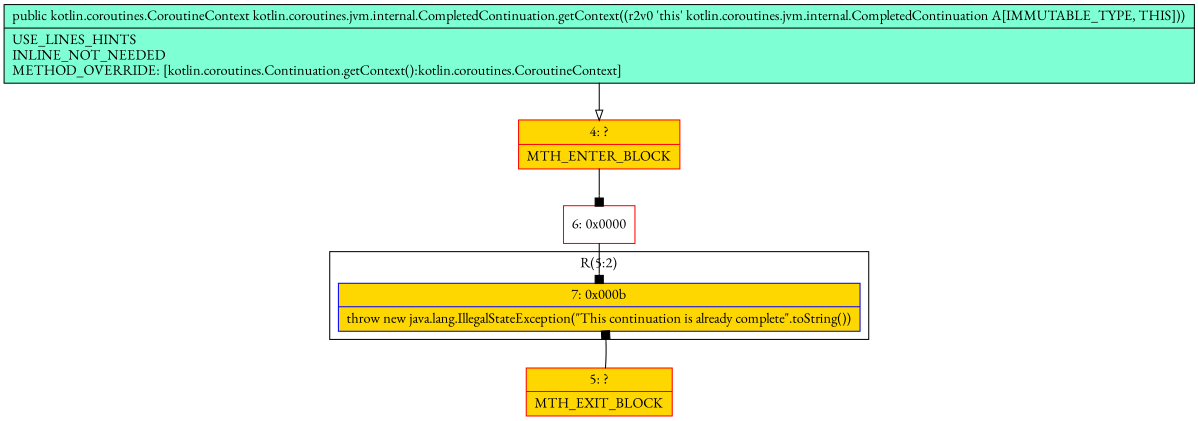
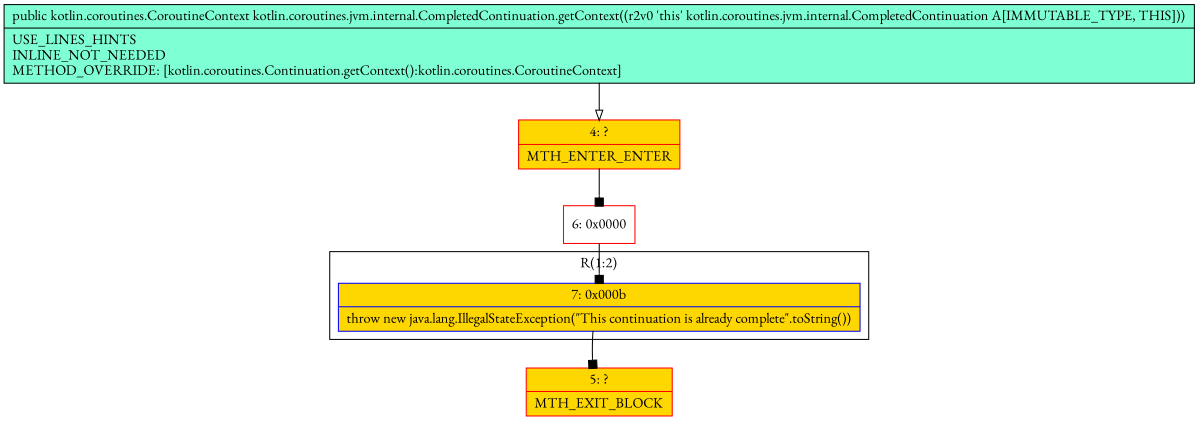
(599, 156) -> (599, 156)
(599, 263) -> (599, 263)
(606, 355) -> (592, 346)
